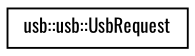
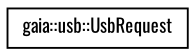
(98, 28) -> (98, 28)
